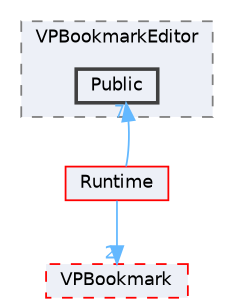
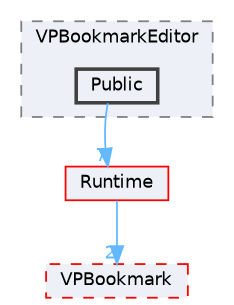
(129, 144) -> (105, 128)
